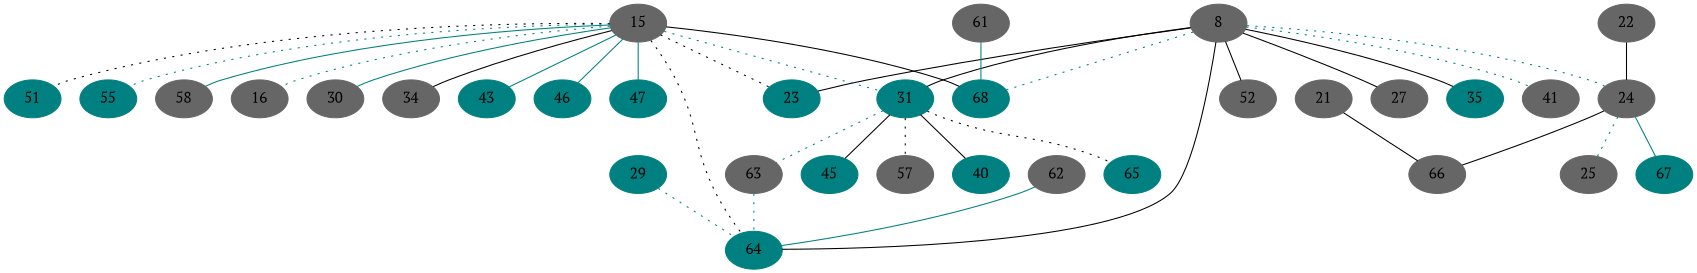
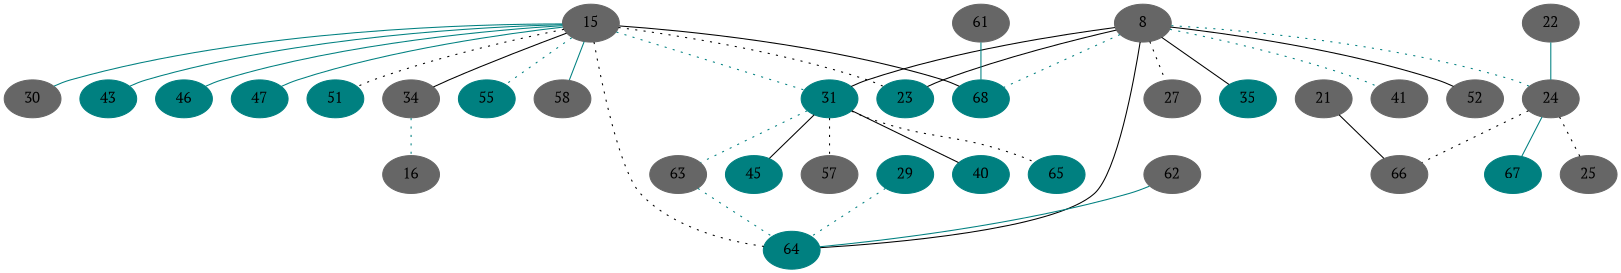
(444, 47) -> (411, 137)
(1311, 59) -> (1158, 61)
(1626, 61) -> (1551, 61)
(1608, 137) -> (1570, 137)
(1534, 139) -> (1475, 137)
